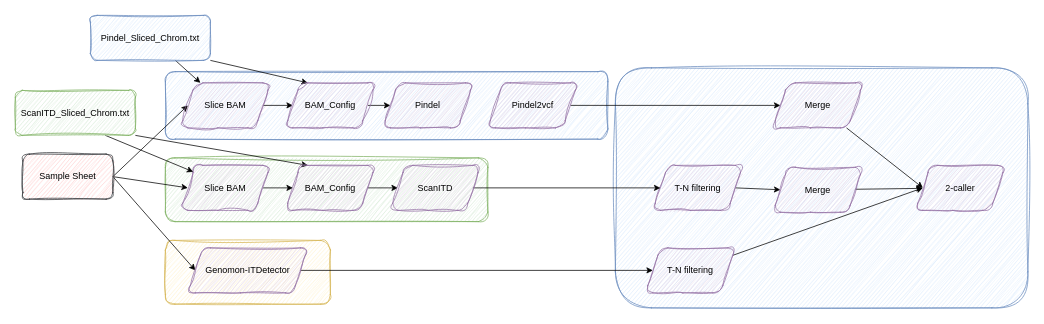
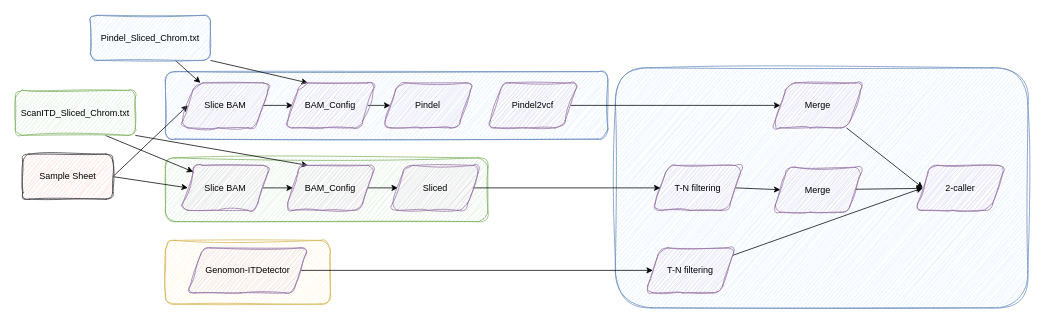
(435, 188) -> (435, 188)
(142, 210) -> none
